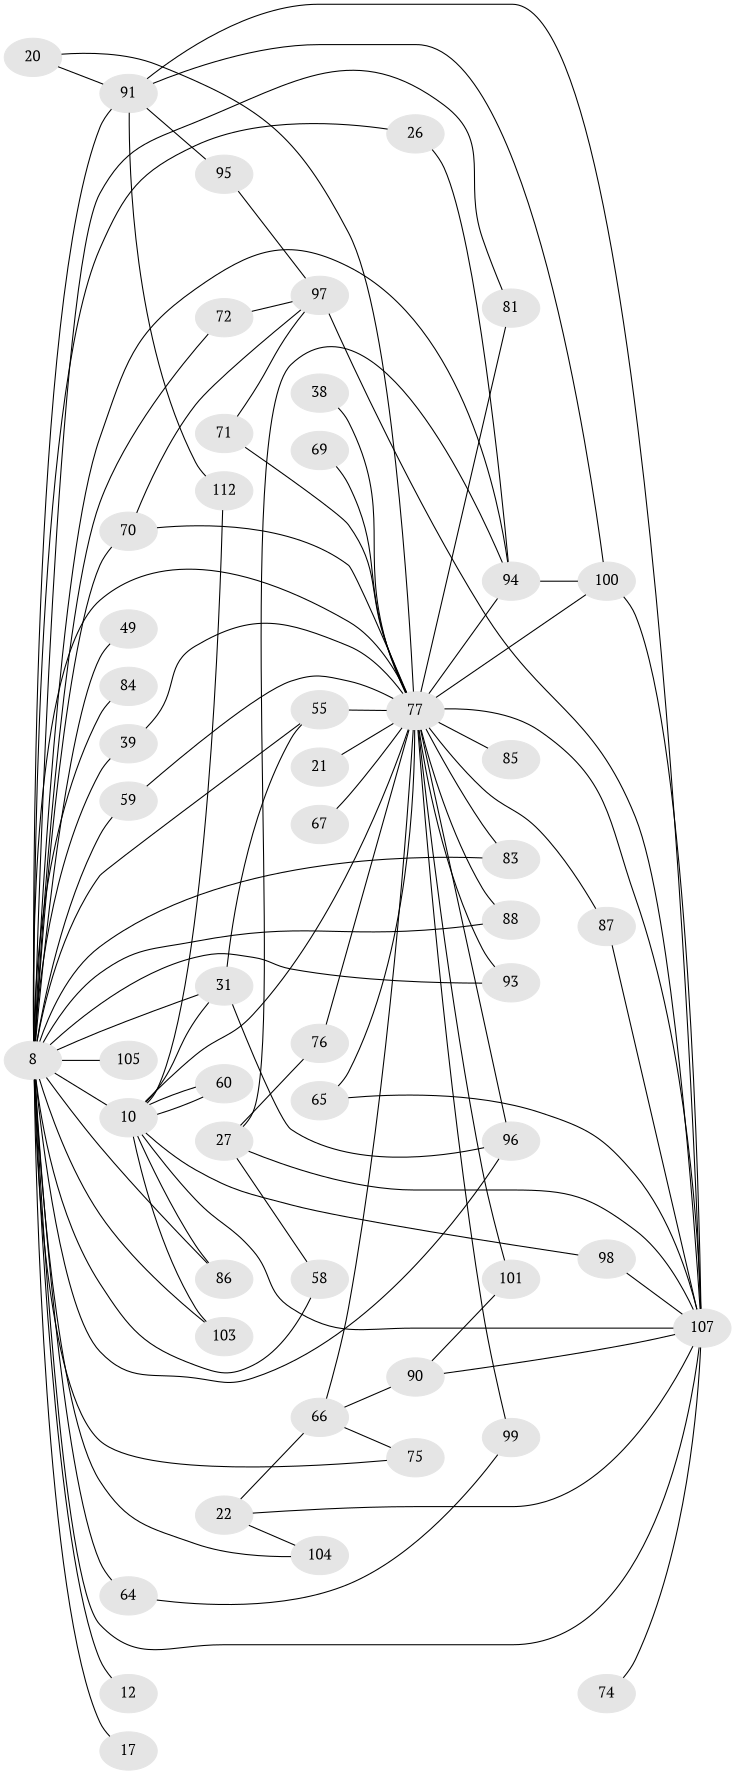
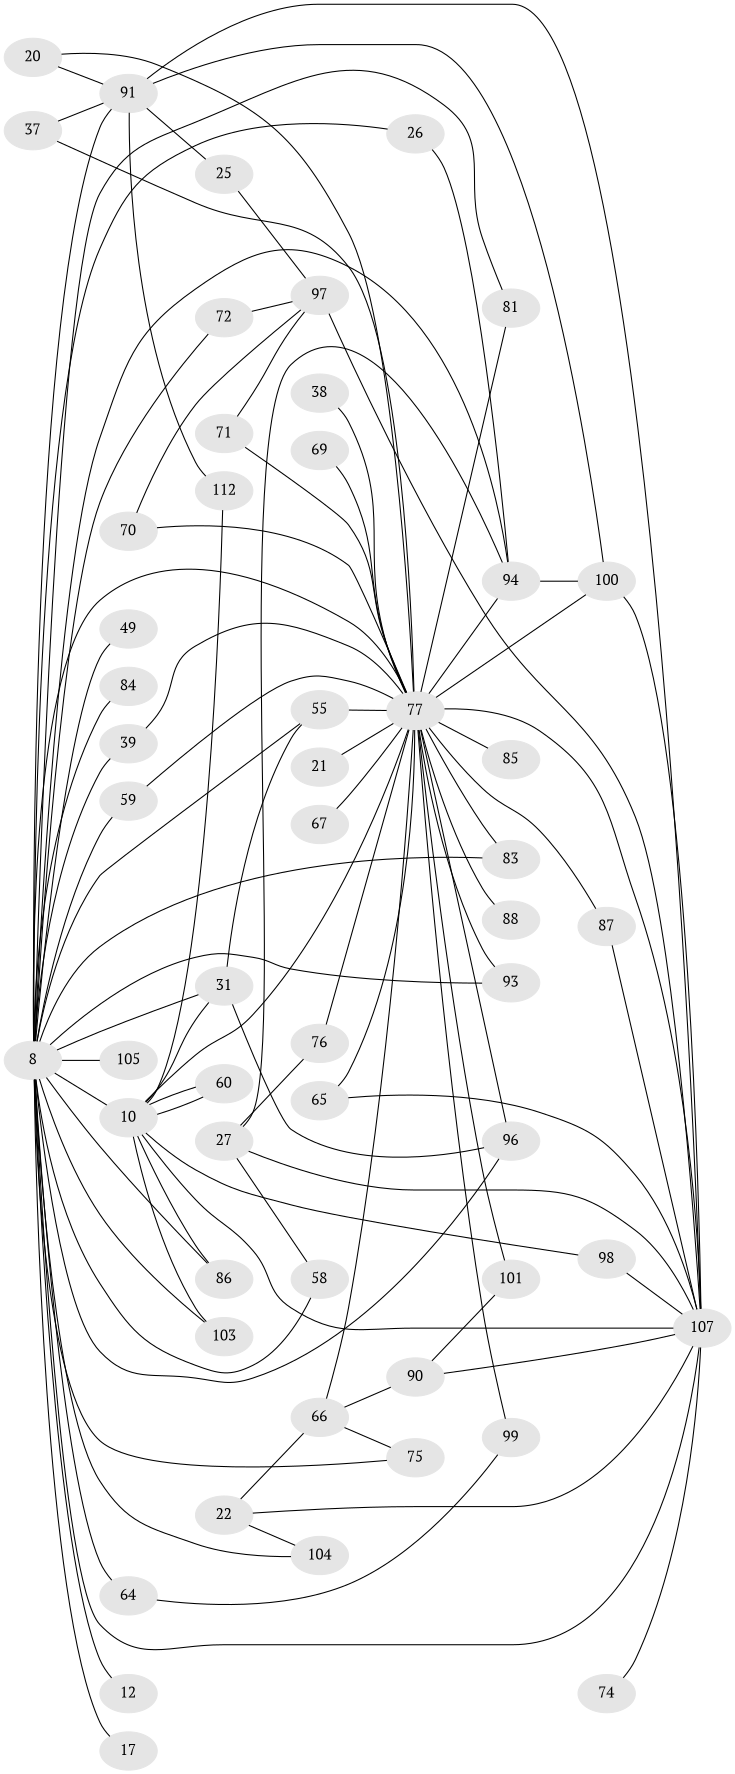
none -> (33, 131)
(224, 174) -> (224, 174)
(57, 791) -> none
(243, 934) -> none
